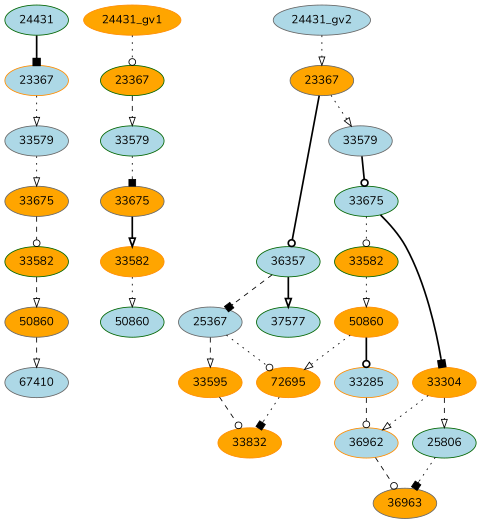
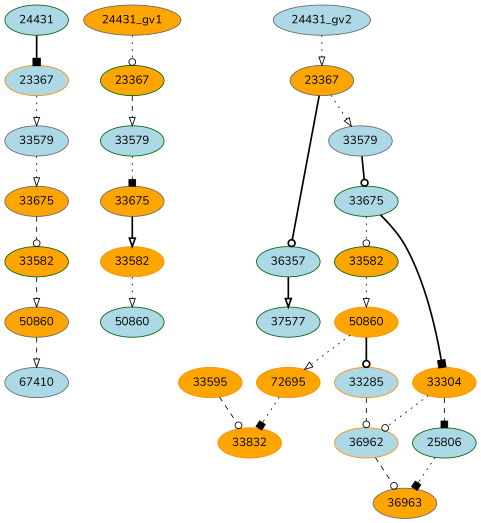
(132, 20) -> (132, 20)
(210, 322) -> none
(444, 409) -> (444, 409)
(408, 411) -> (408, 411)
